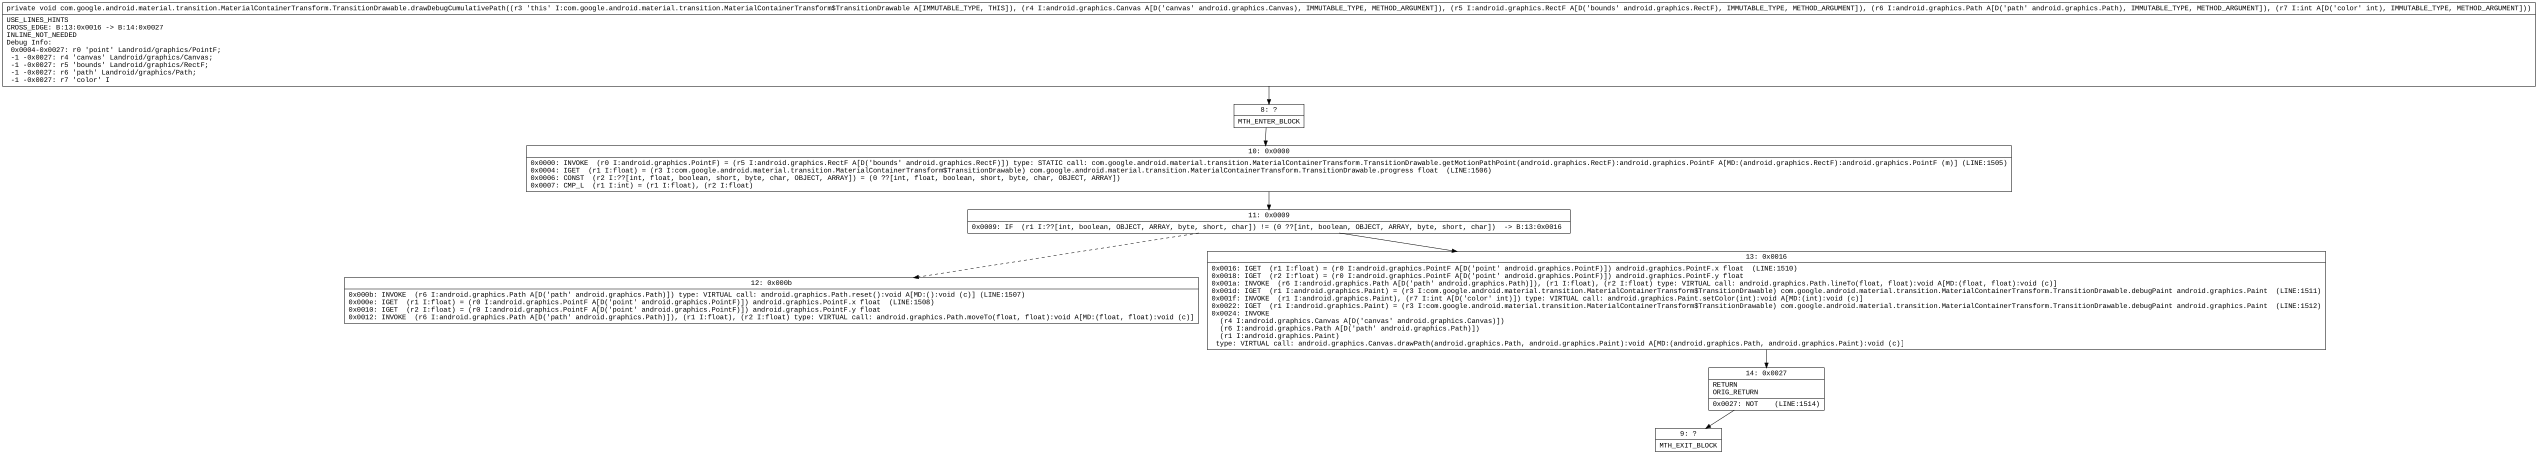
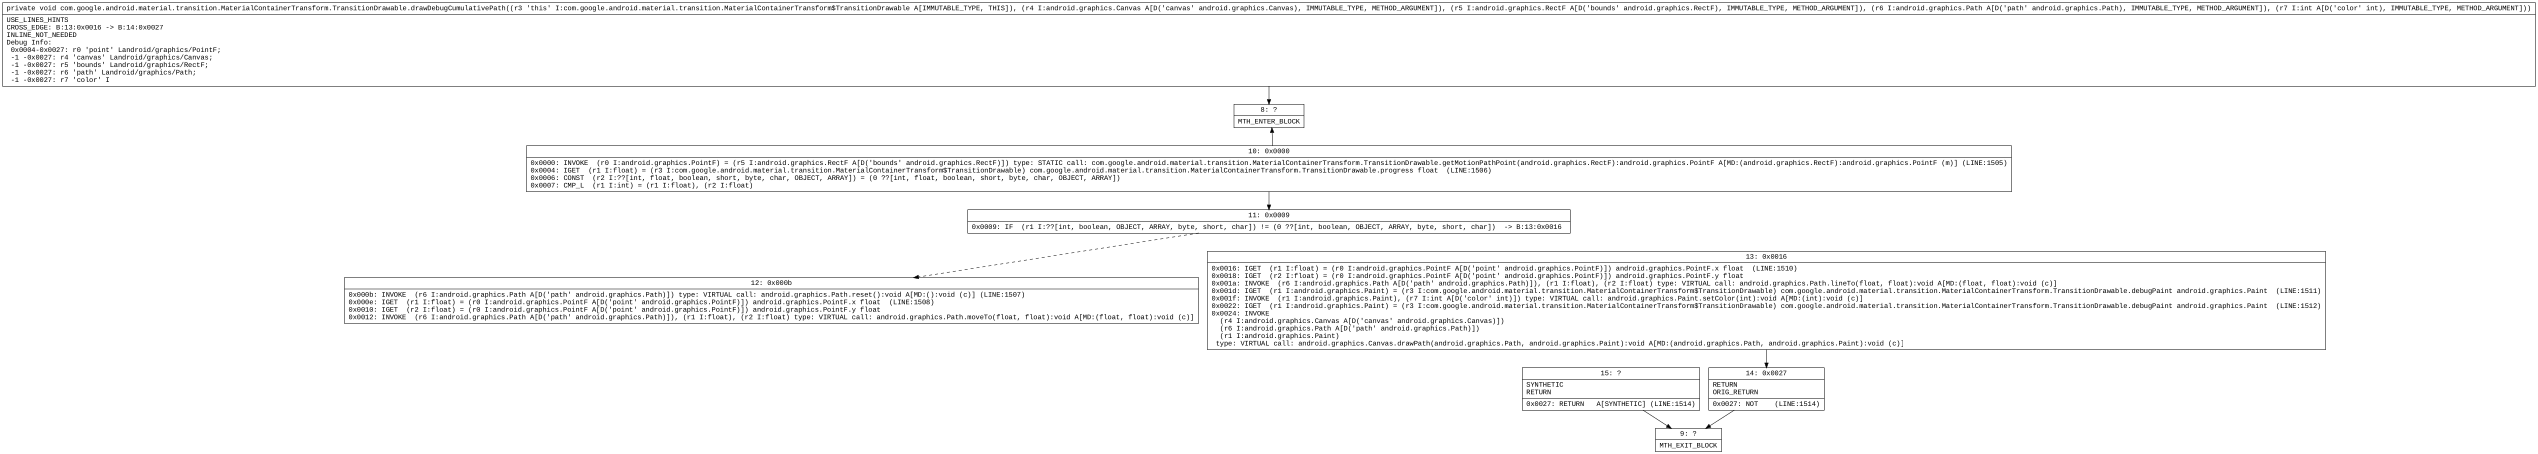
(1266, 134) -> (1272, 139)
(1396, 242) -> none
none -> (1611, 389)
